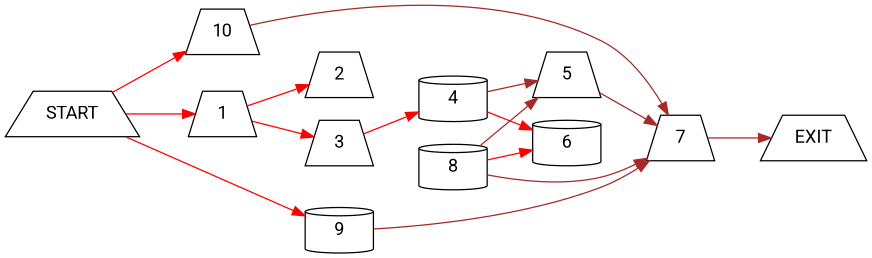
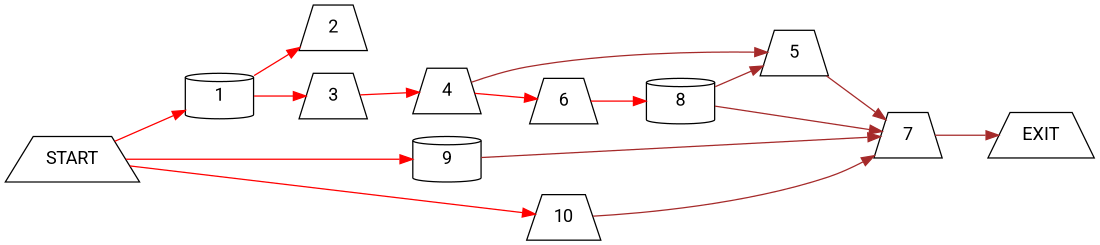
(453, 99) -> (447, 91)
(222, 114) -> (219, 96)
(567, 143) -> (564, 101)
(504, 156) -> (612, 101)
